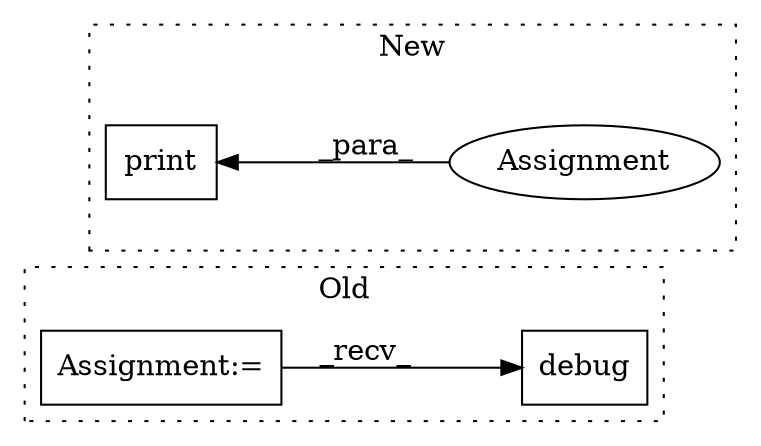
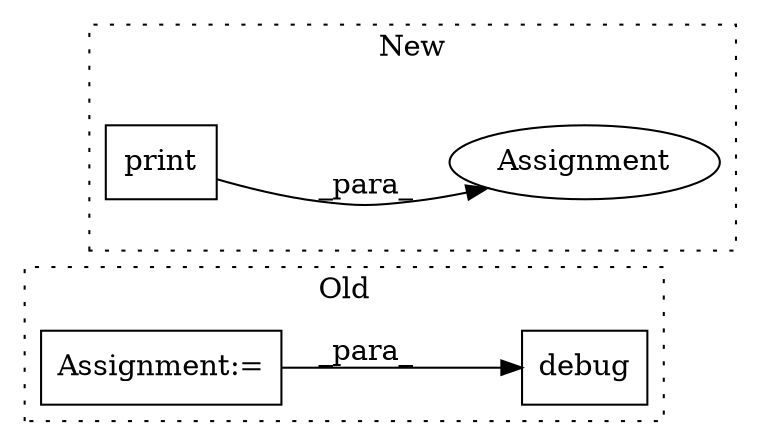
(344, 162) -> (341, 204)
(366, 352) -> (366, 352)
